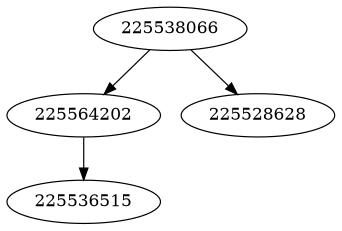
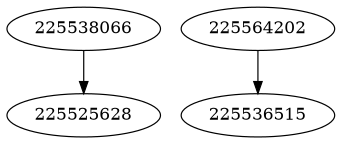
(131, 68) -> none
(258, 115) -> (84, 115)
